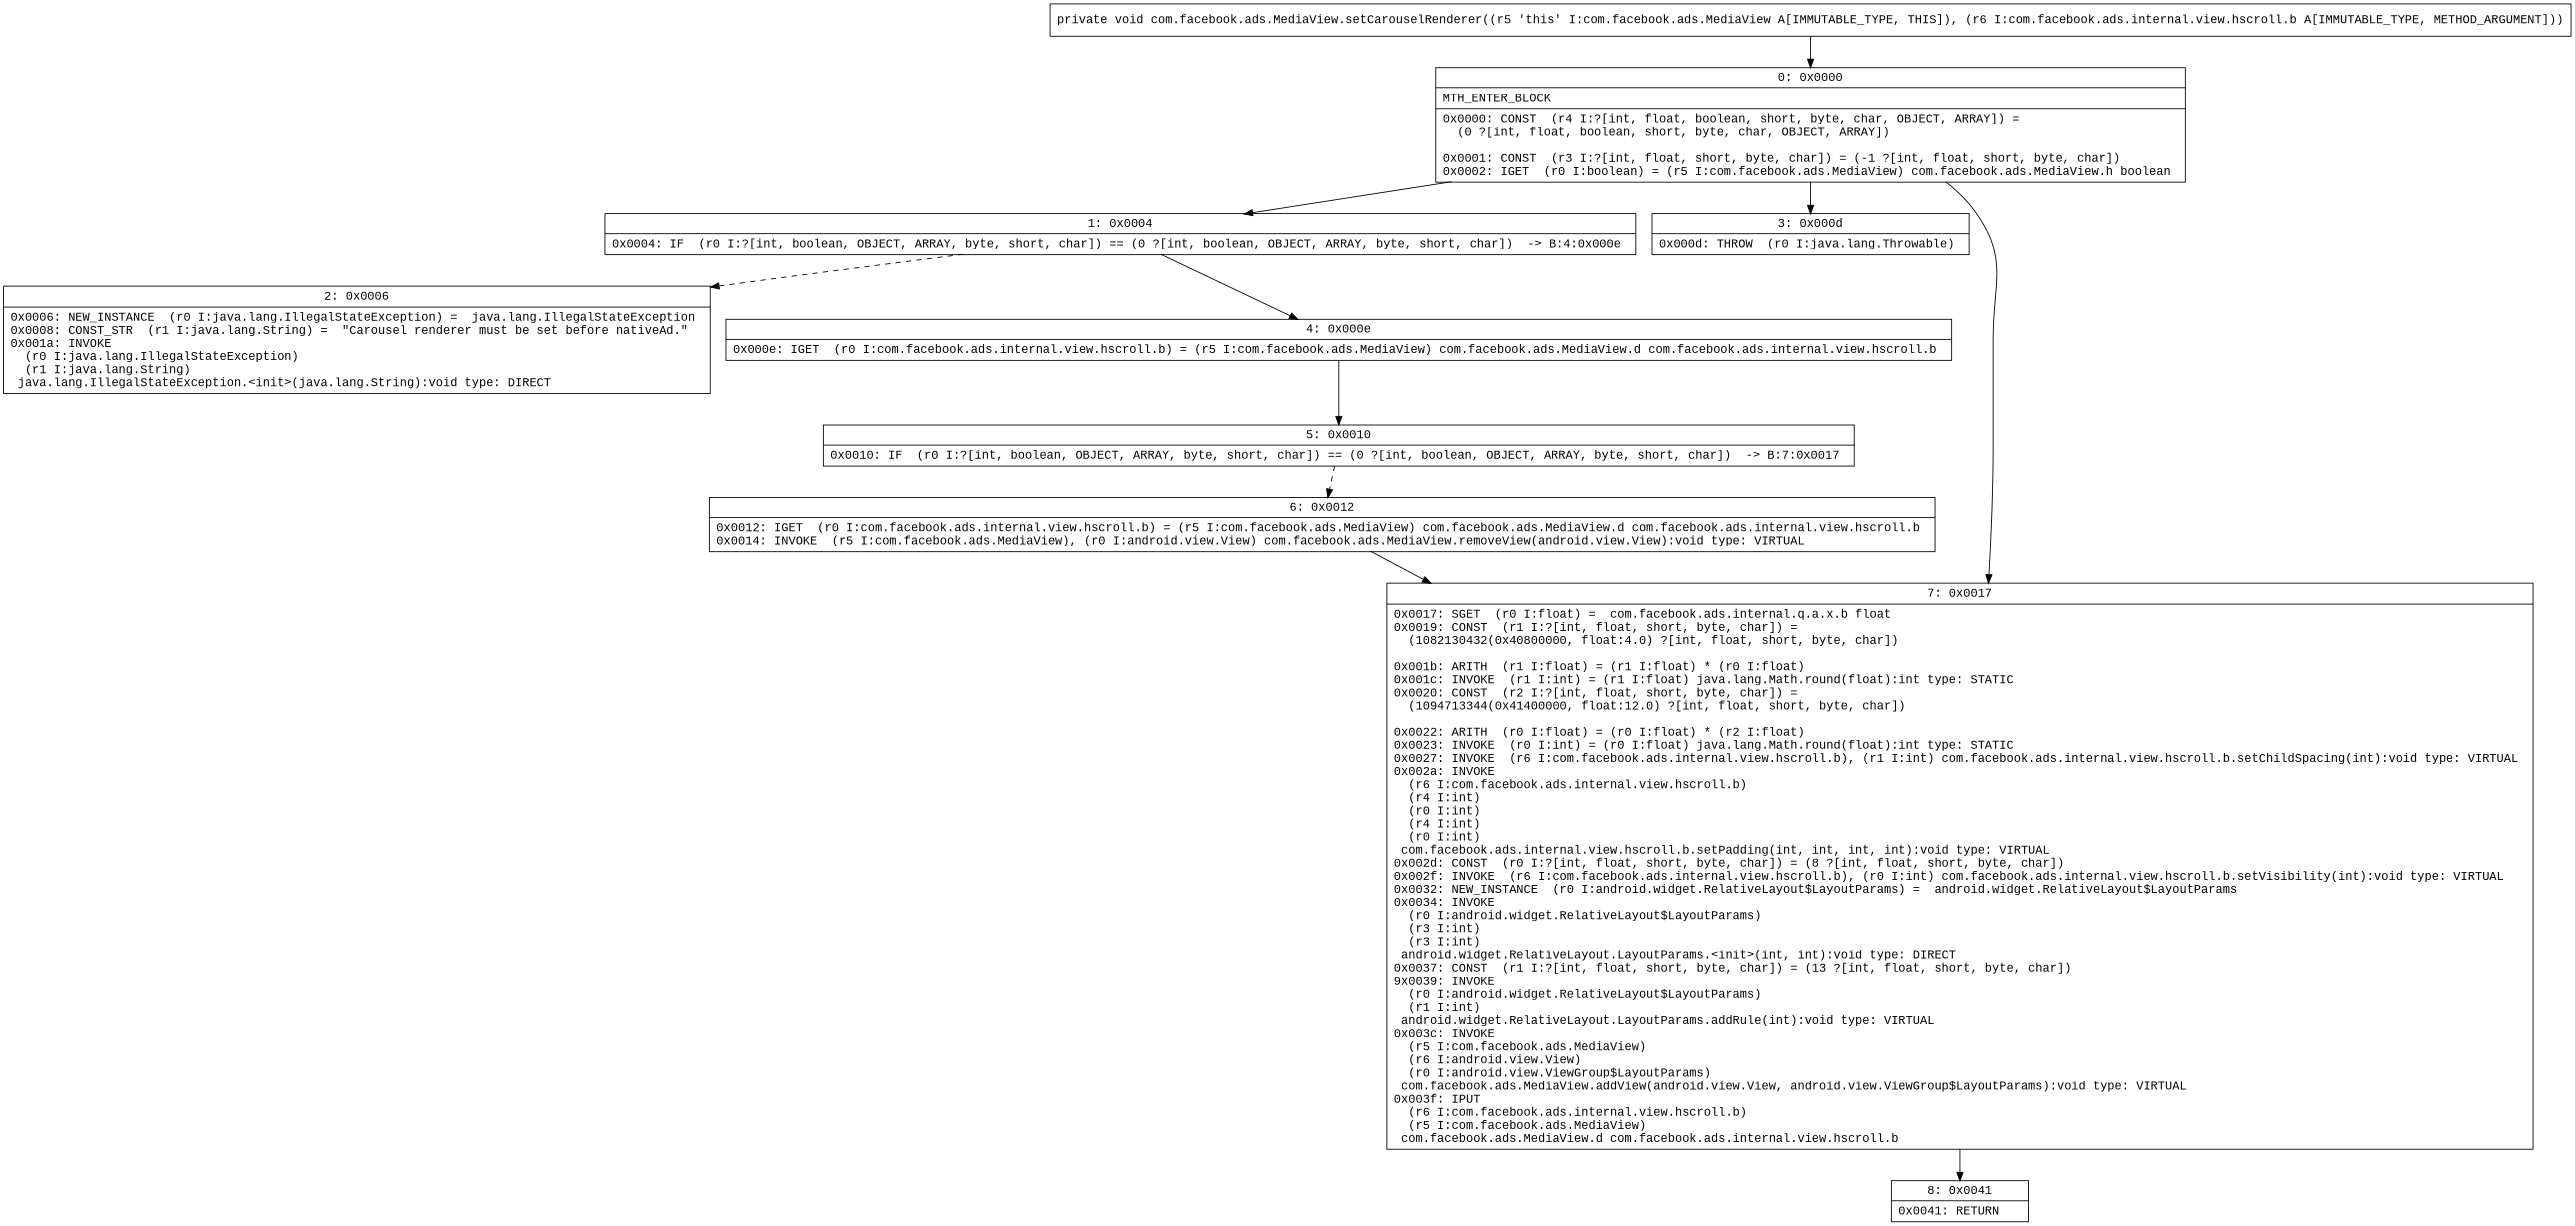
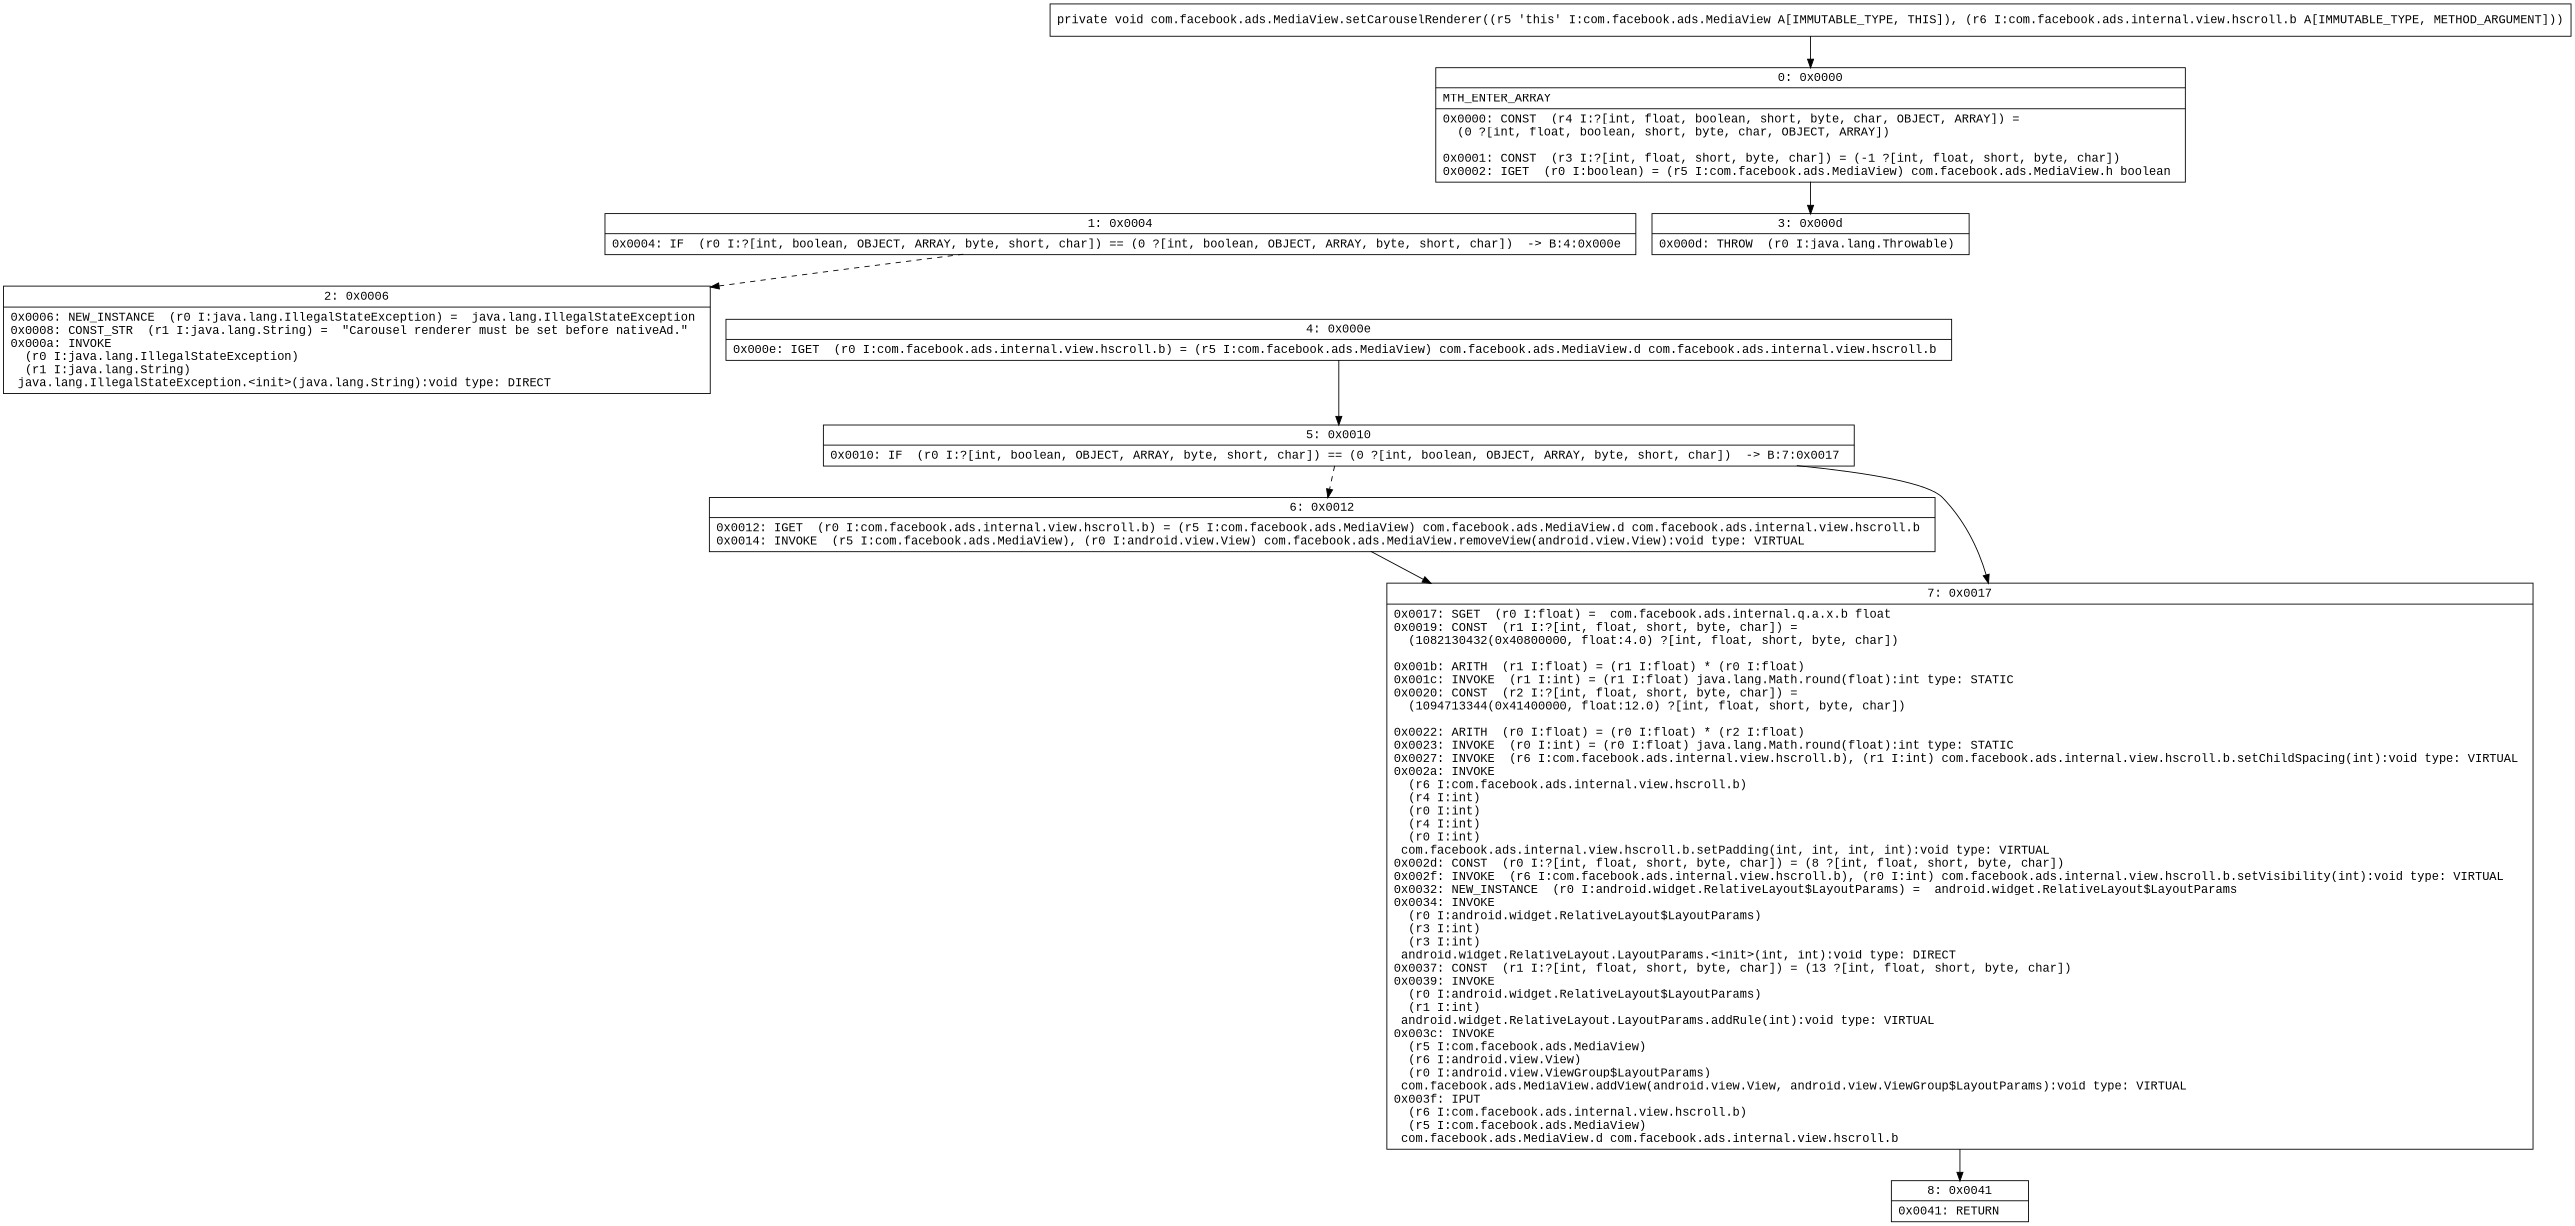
(1497, 98) -> (1497, 98)
(1352, 197) -> none
(1225, 285) -> none
(69, 343) -> (69, 343)
(1993, 370) -> (1915, 485)
(1452, 981) -> (1452, 981)
